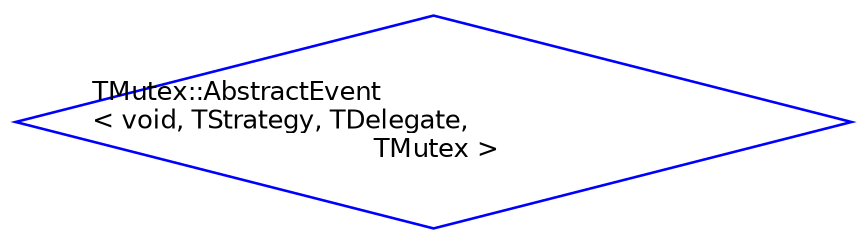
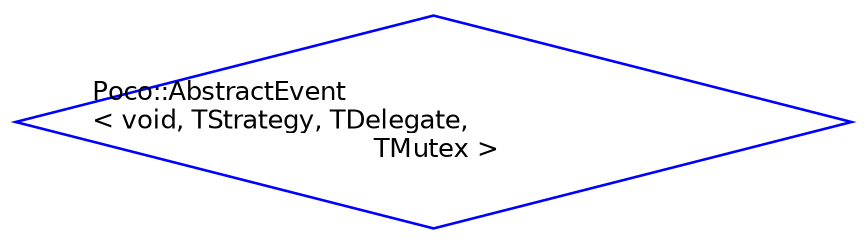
(434, 122) -> (434, 122)
